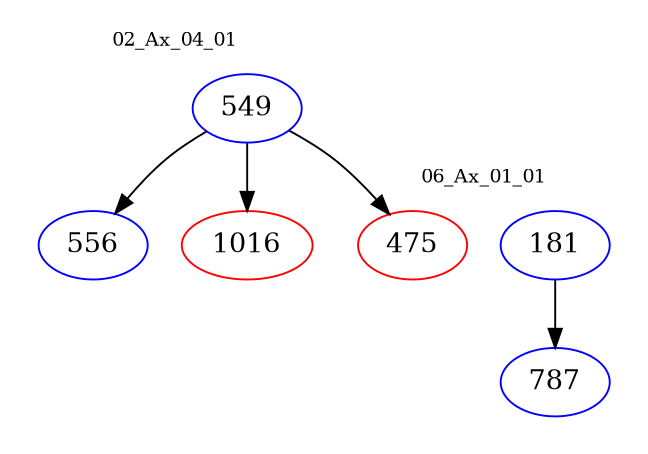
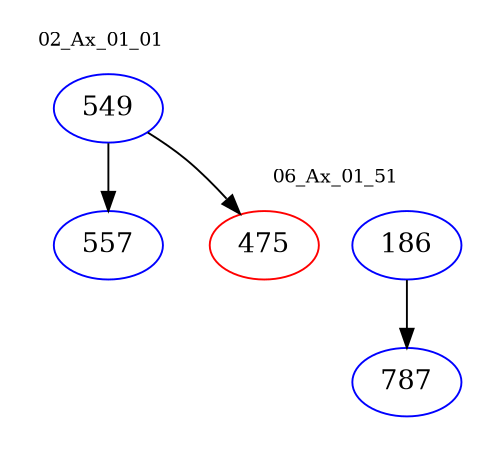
(175, 41) -> (101, 41)
(484, 178) -> (336, 178)
(93, 245) -> (108, 245)
(247, 245) -> none
(555, 245) -> (407, 245)
